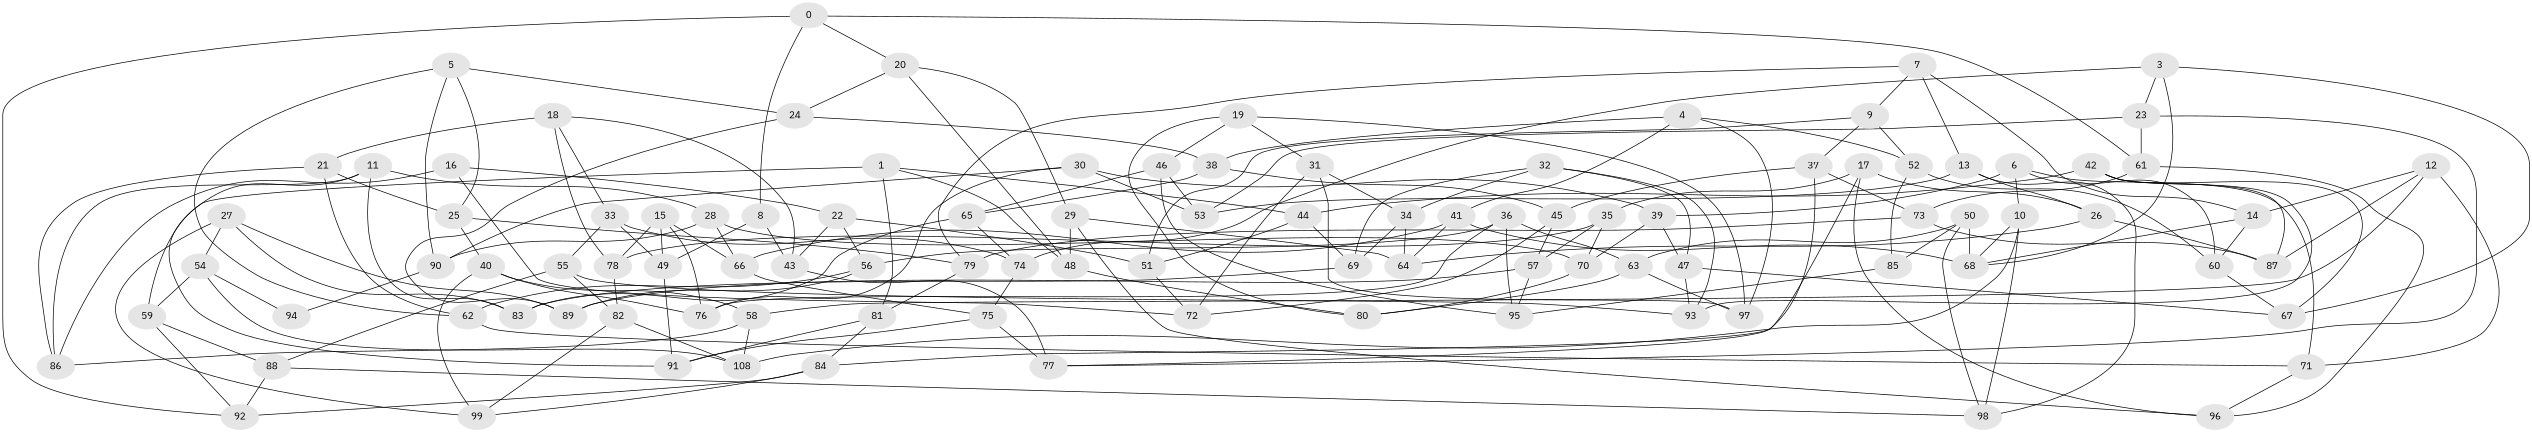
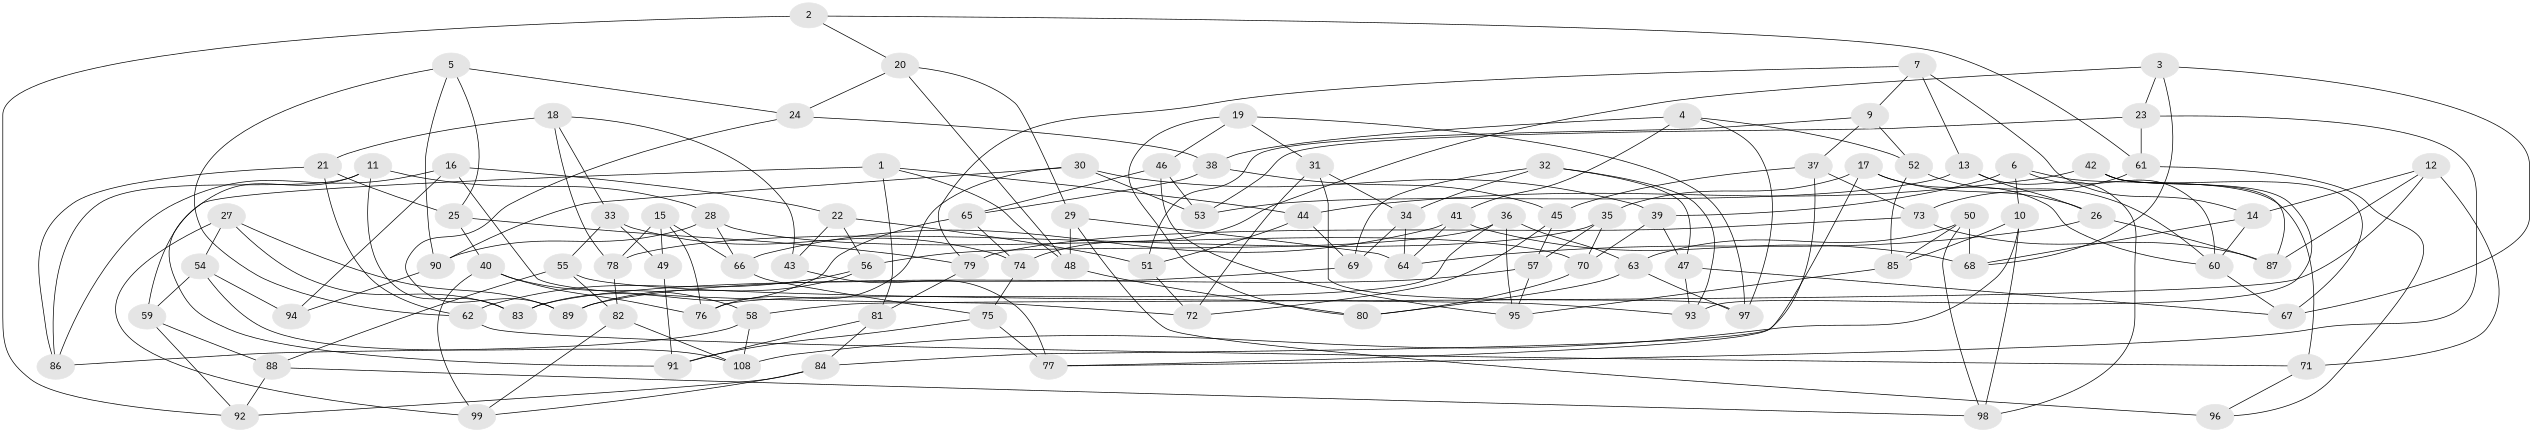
(809, 15) -> (809, 15)
(761, 216) -> none
none -> (375, 238)
(1993, 243) -> (1958, 243)
(1939, 343) -> (2043, 203)
